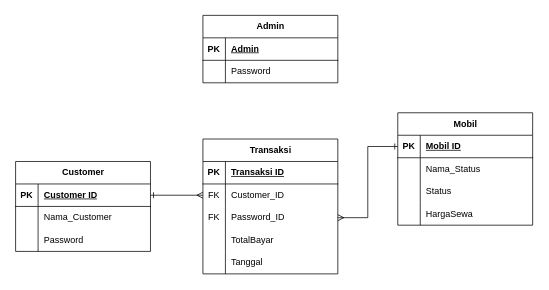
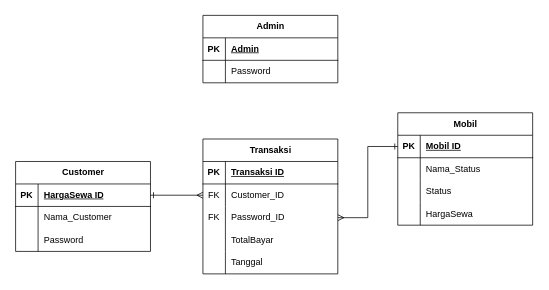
(70, 195) -> (73, 195)
